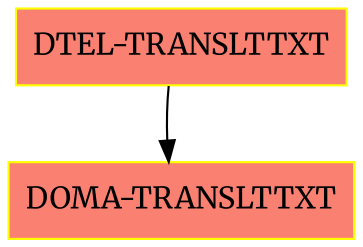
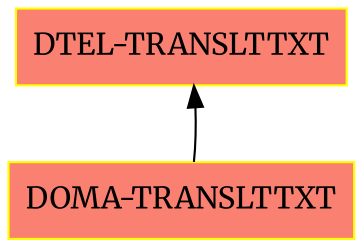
(167, 113) -> (196, 135)
